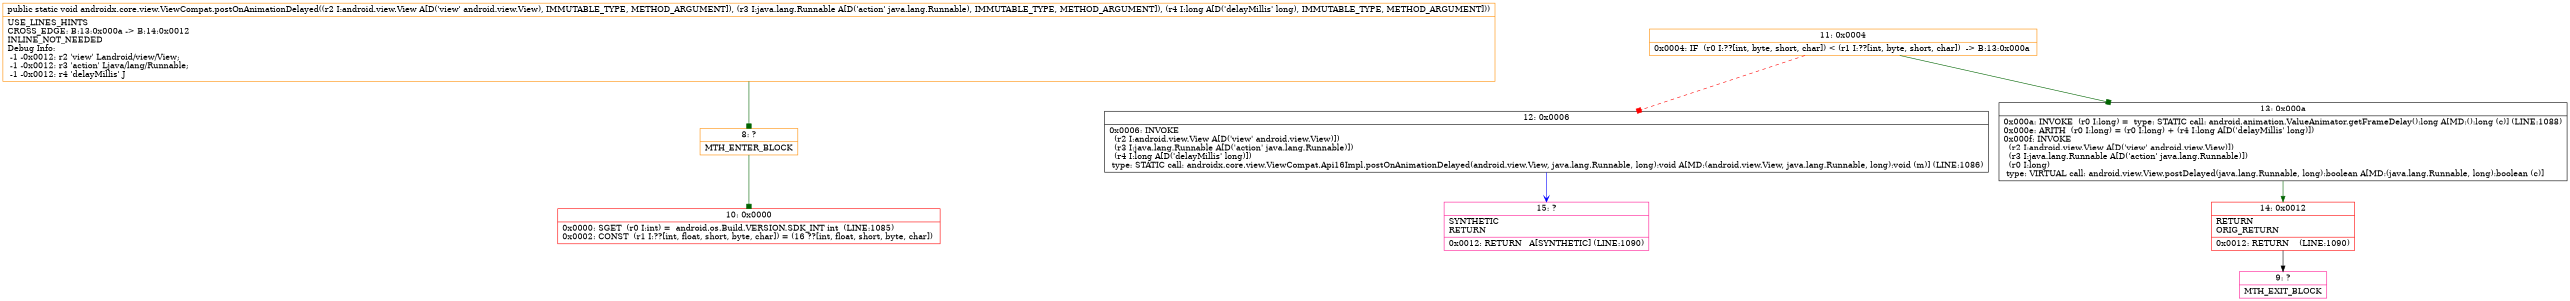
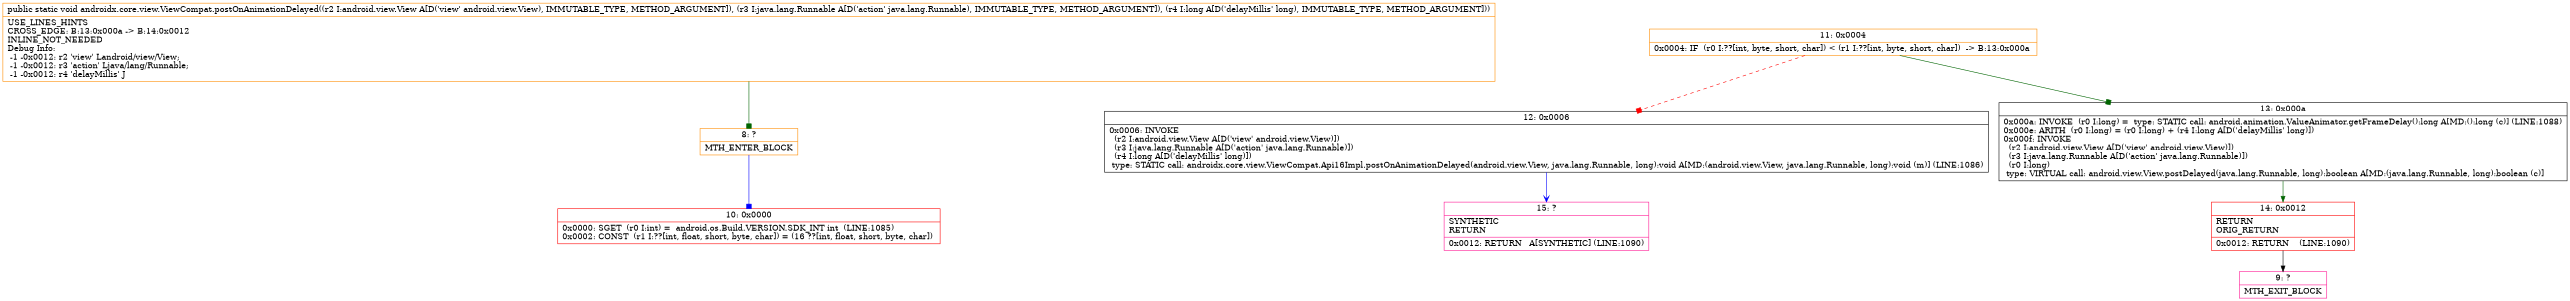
(749, 179) -> (749, 179)
